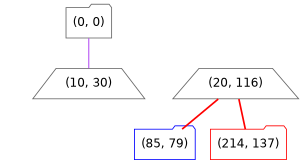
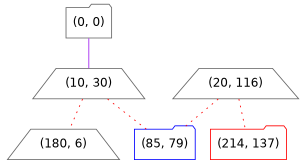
none -> (127, 114)
(200, 114) -> (200, 114)
(242, 114) -> (242, 114)
none -> (63, 144)
